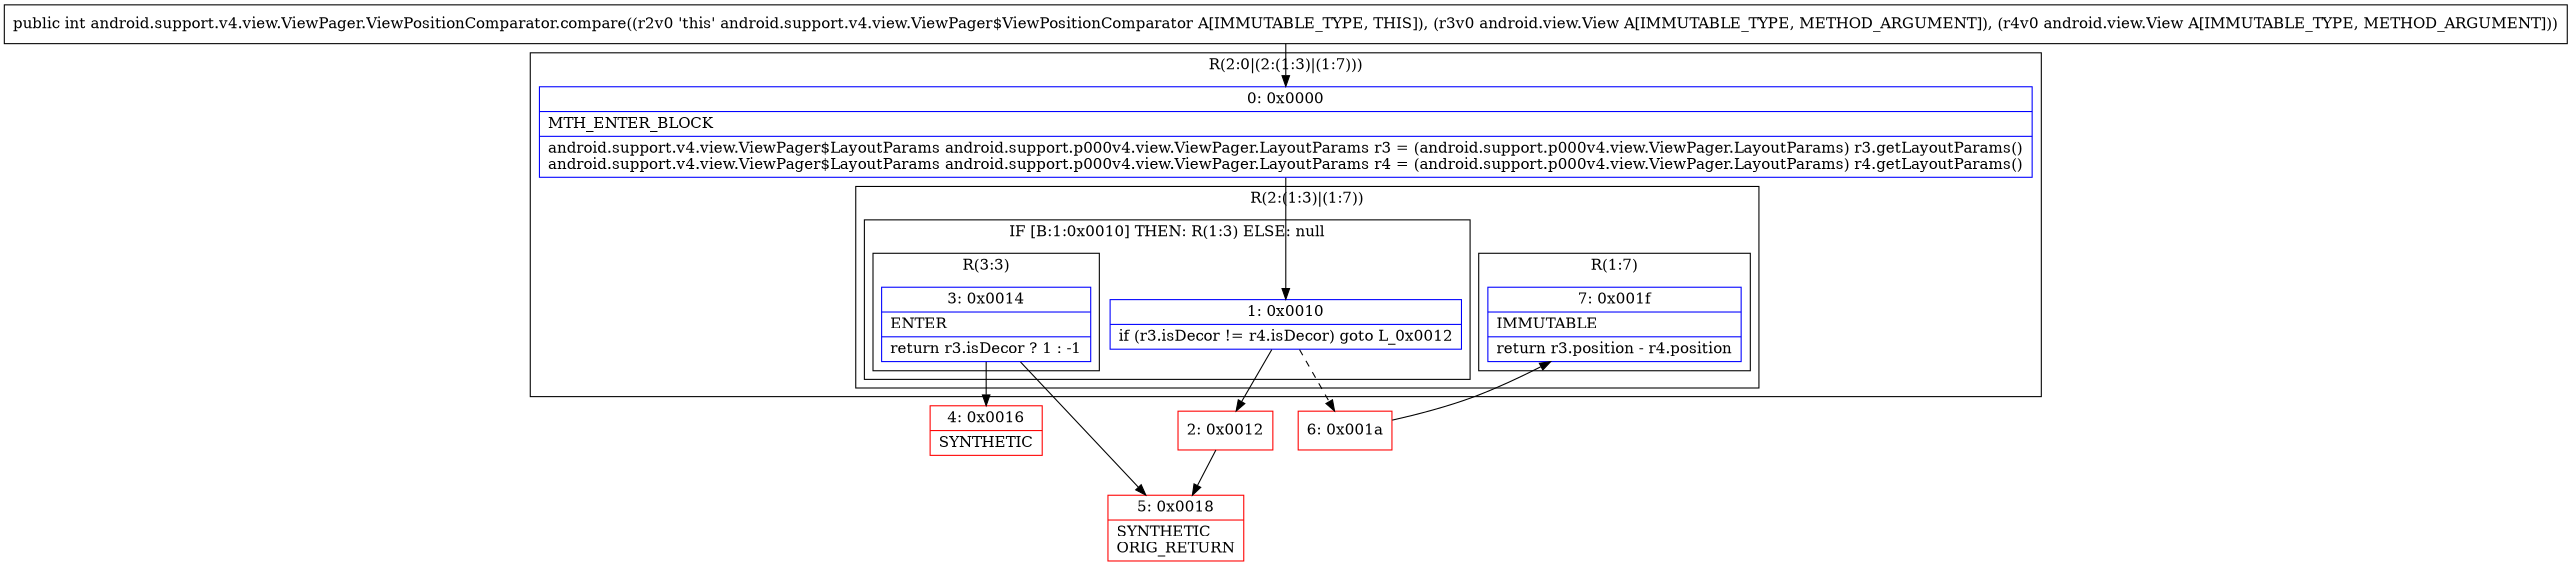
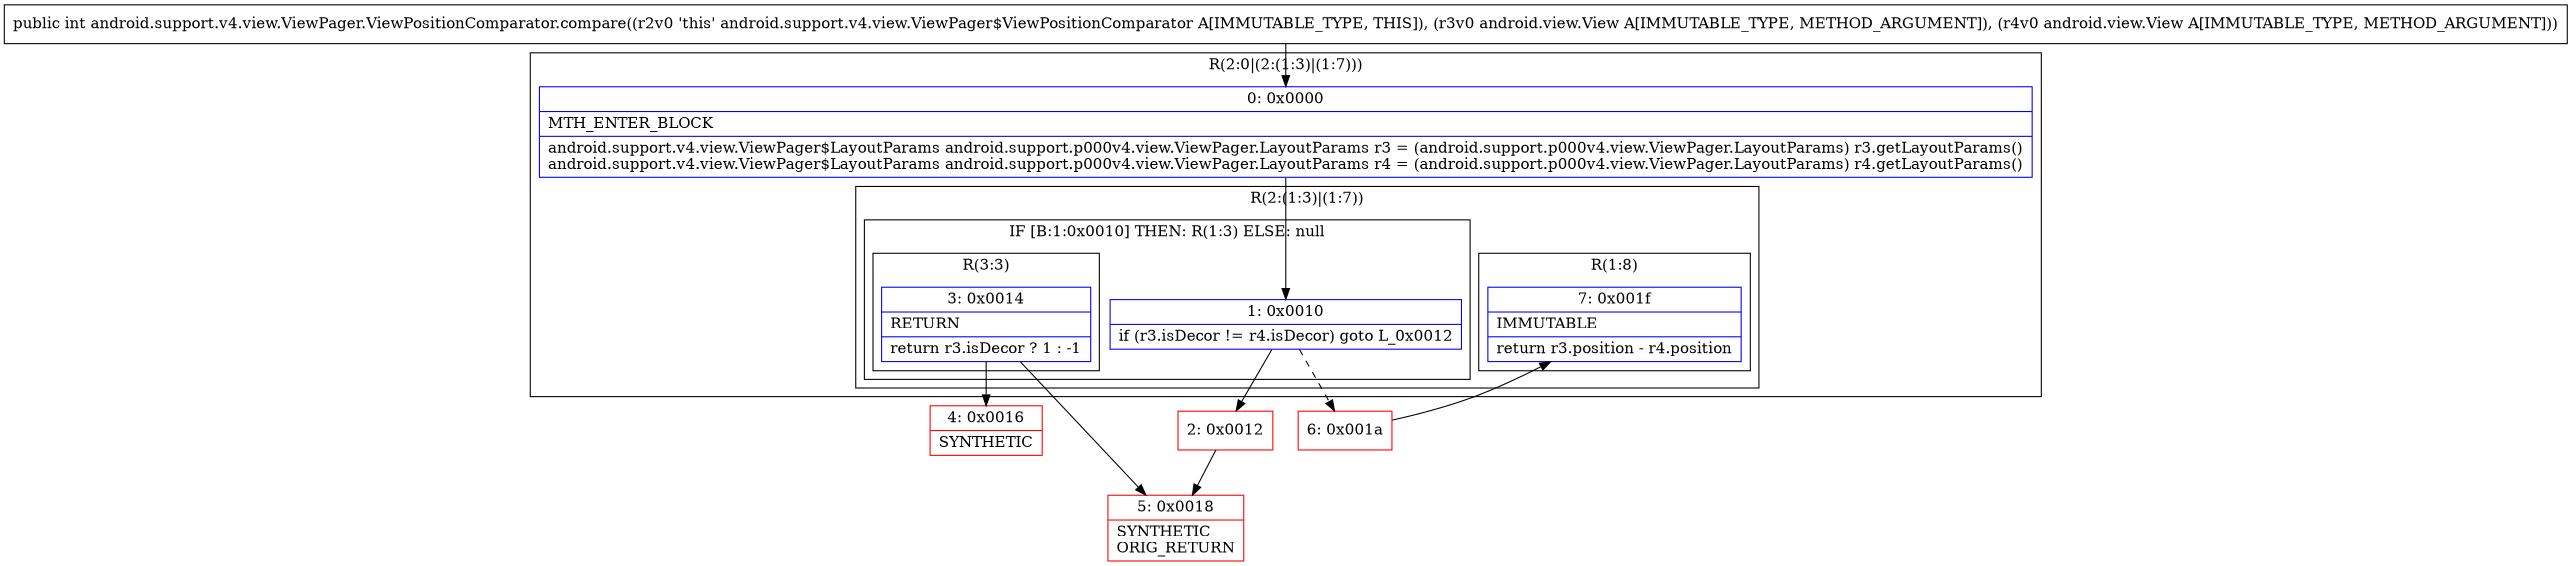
(1615, 266) -> (1615, 266)
(919, 324) -> (925, 324)
